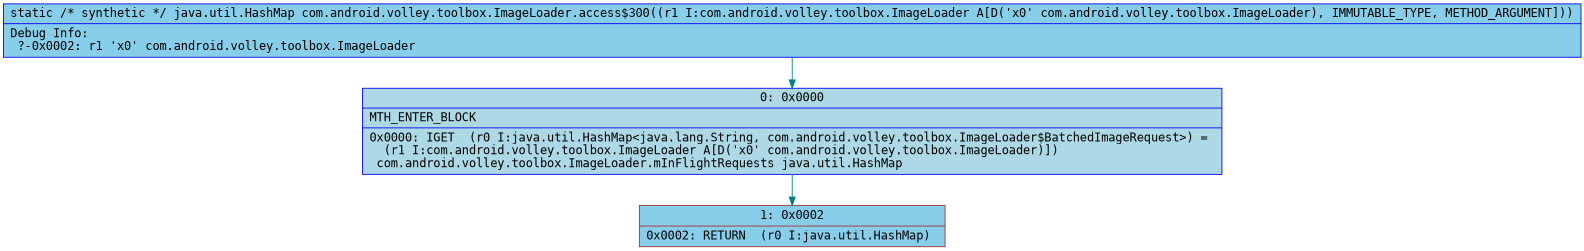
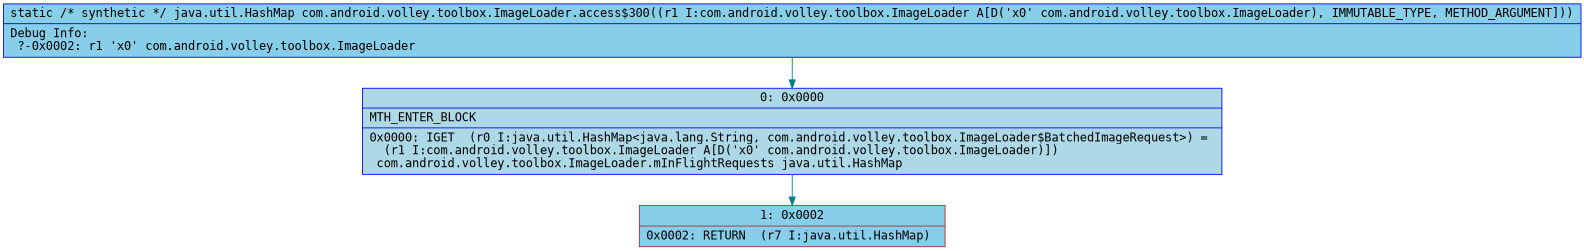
(792, 236) -> (792, 236)
